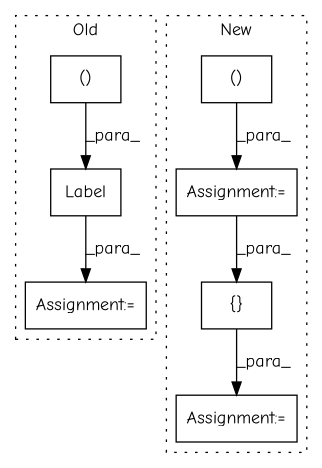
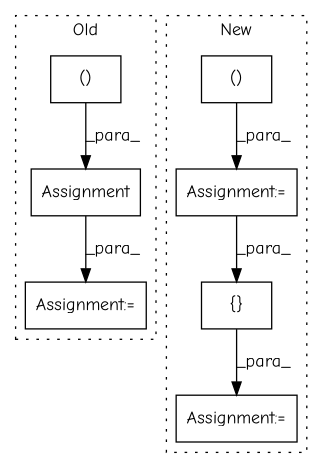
(86, 192) -> (86, 192)
